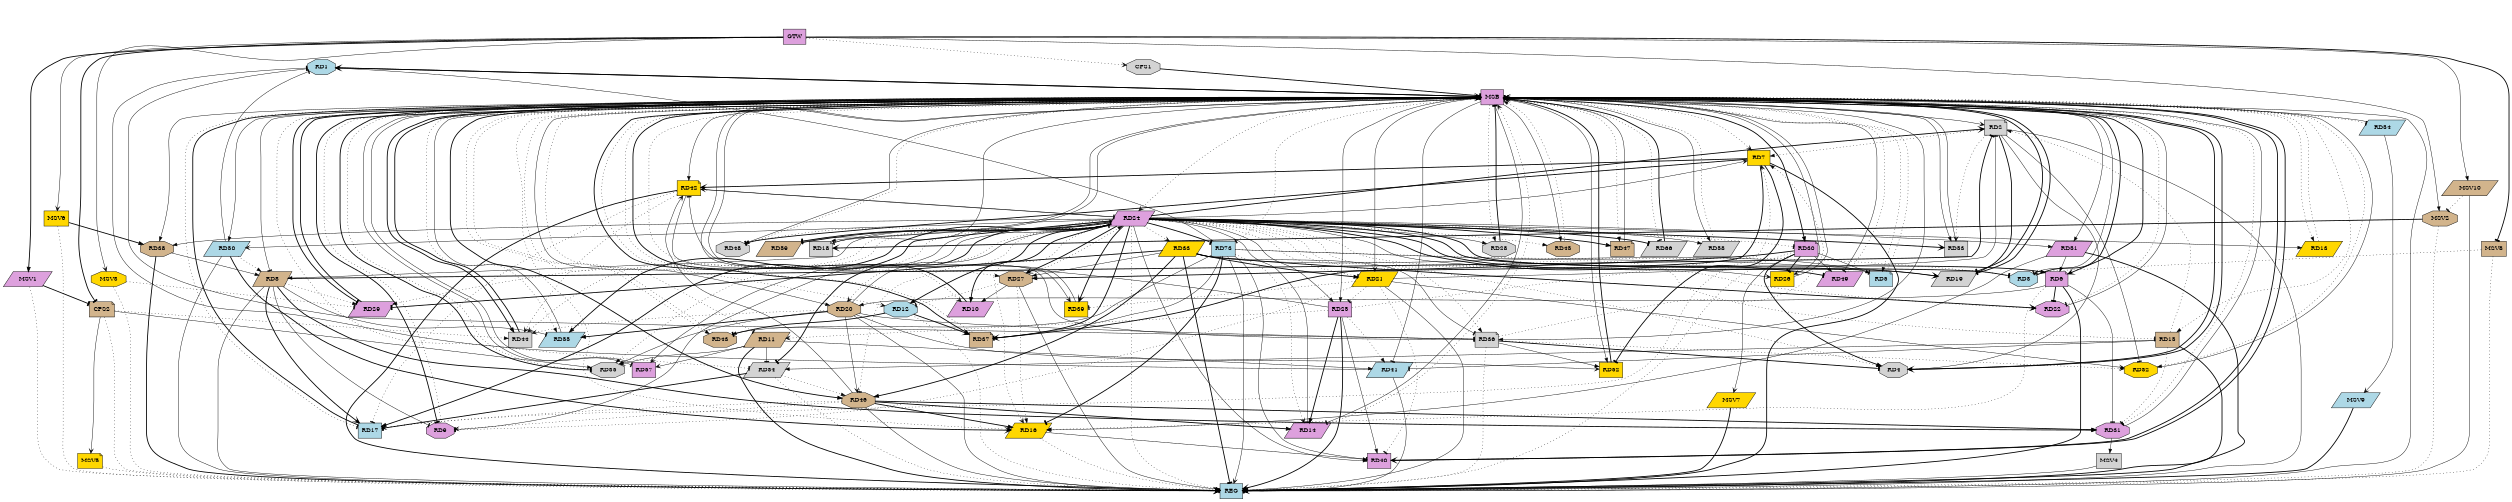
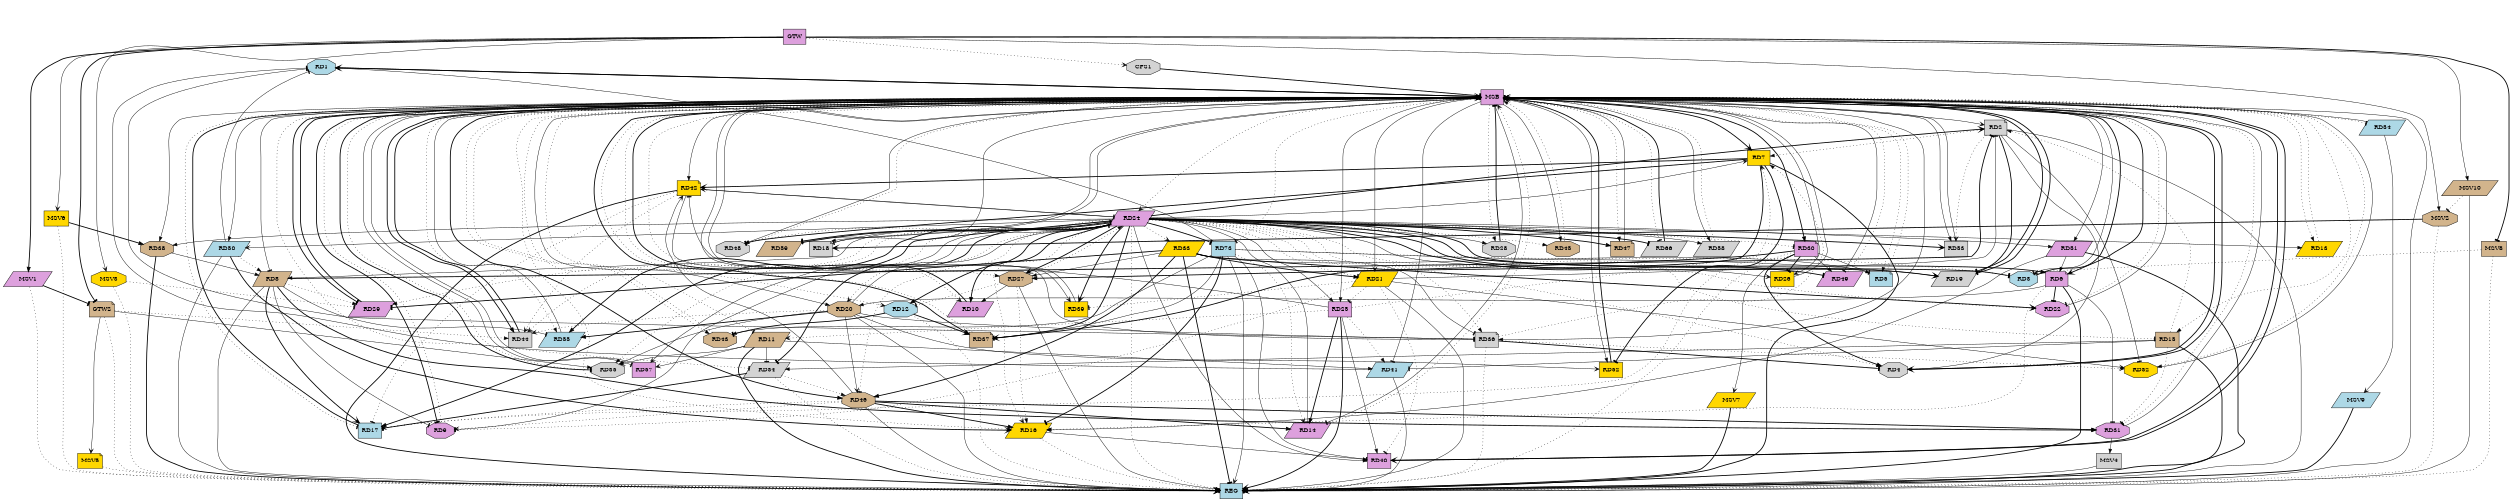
(1687, 115) -> (1687, 115)
(102, 309) -> (102, 309)
(1554, 356) -> none
